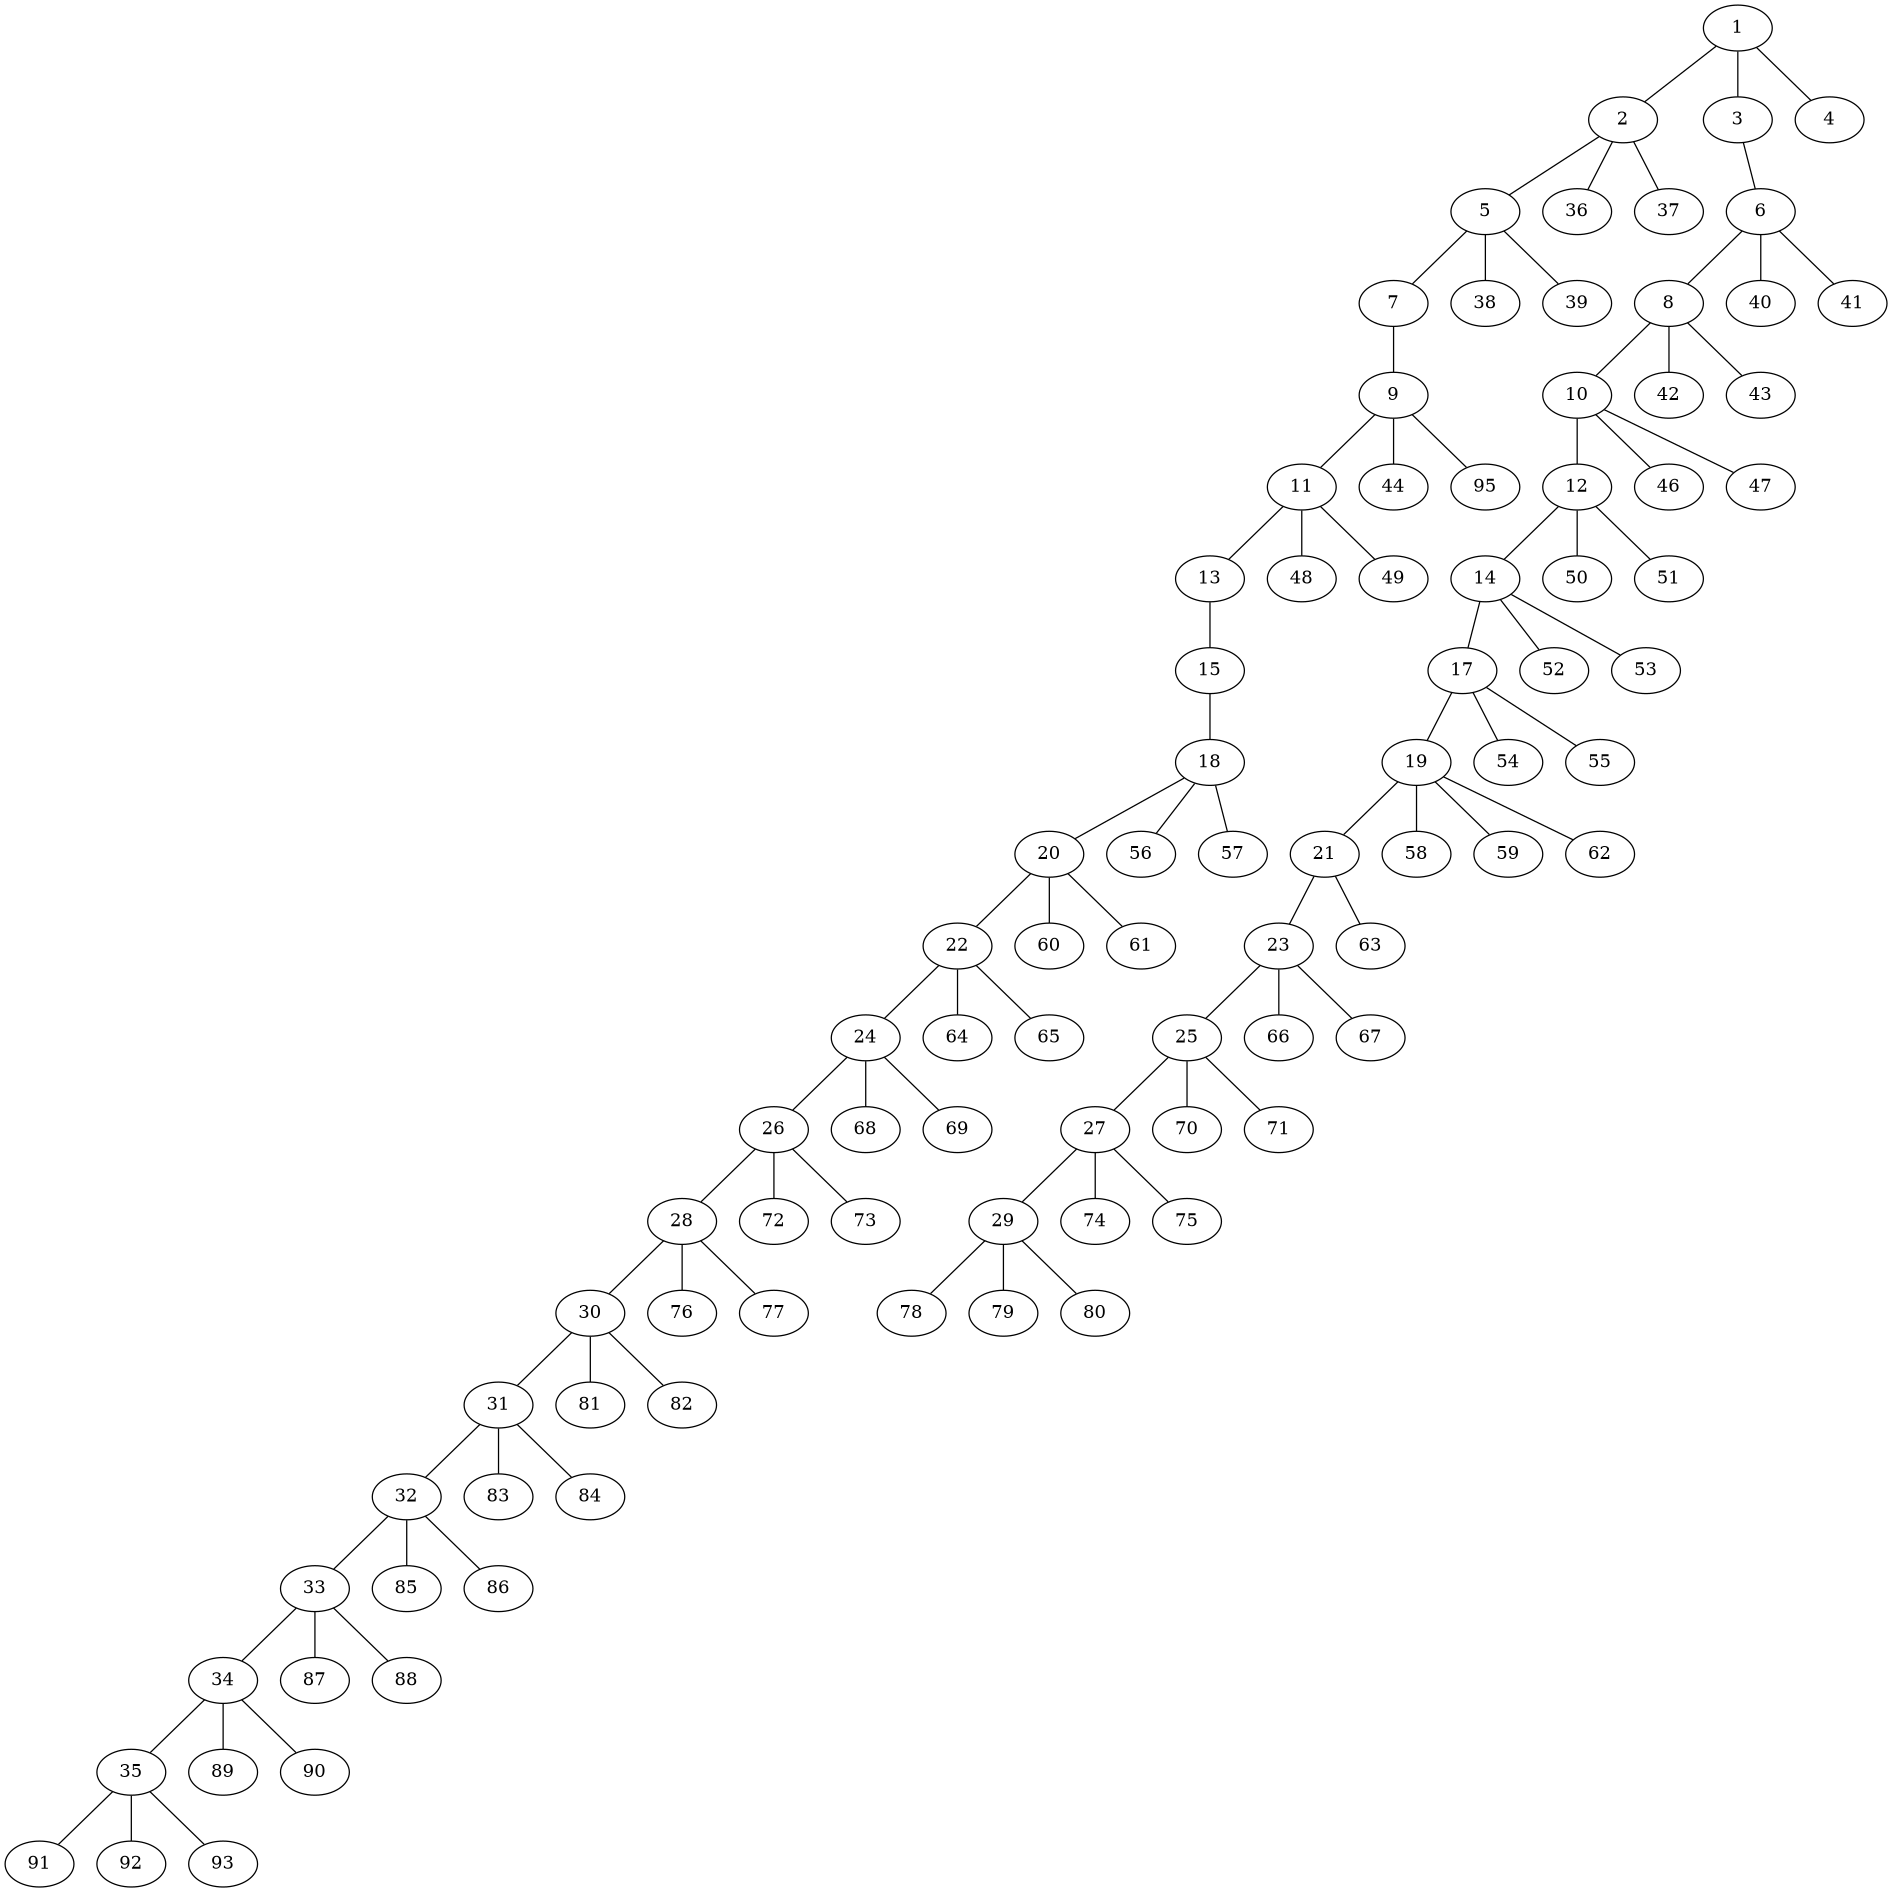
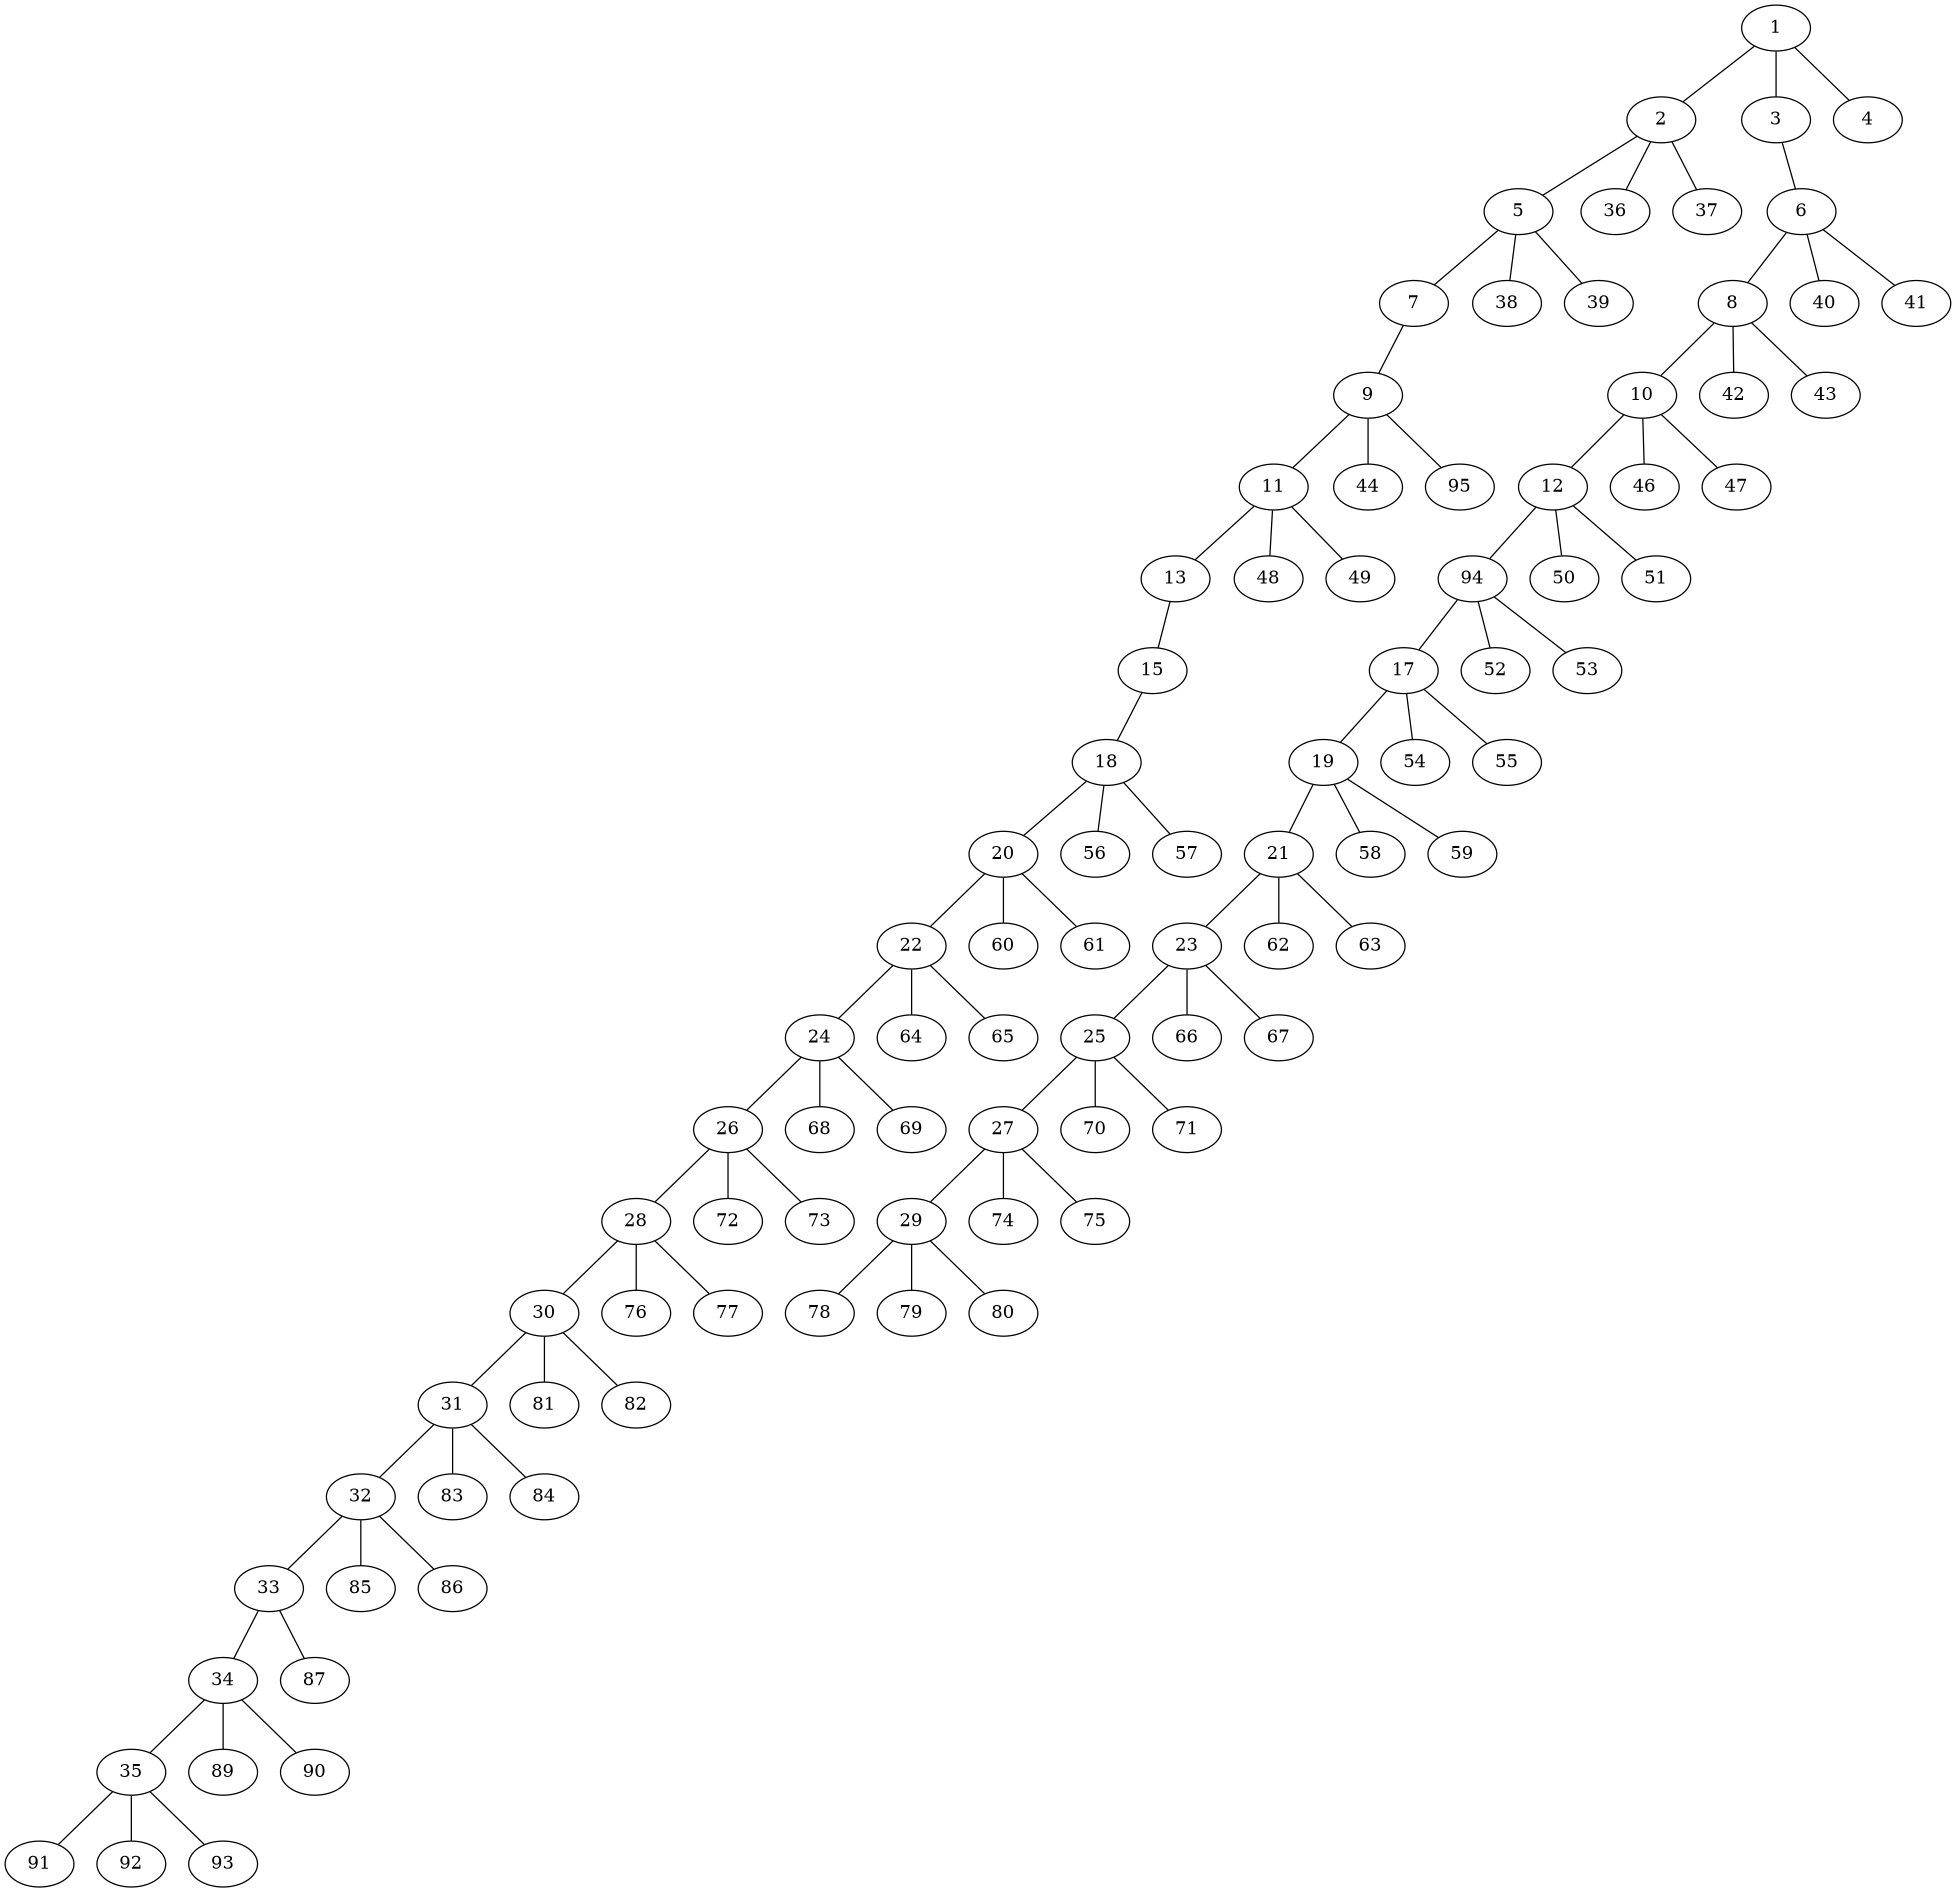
(1485, 579) -> (1473, 579)
(1508, 808) -> (1279, 900)
(407, 1680) -> none
